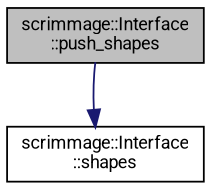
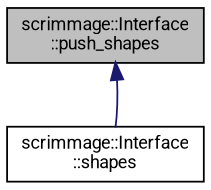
(94, 86) -> (117, 104)
